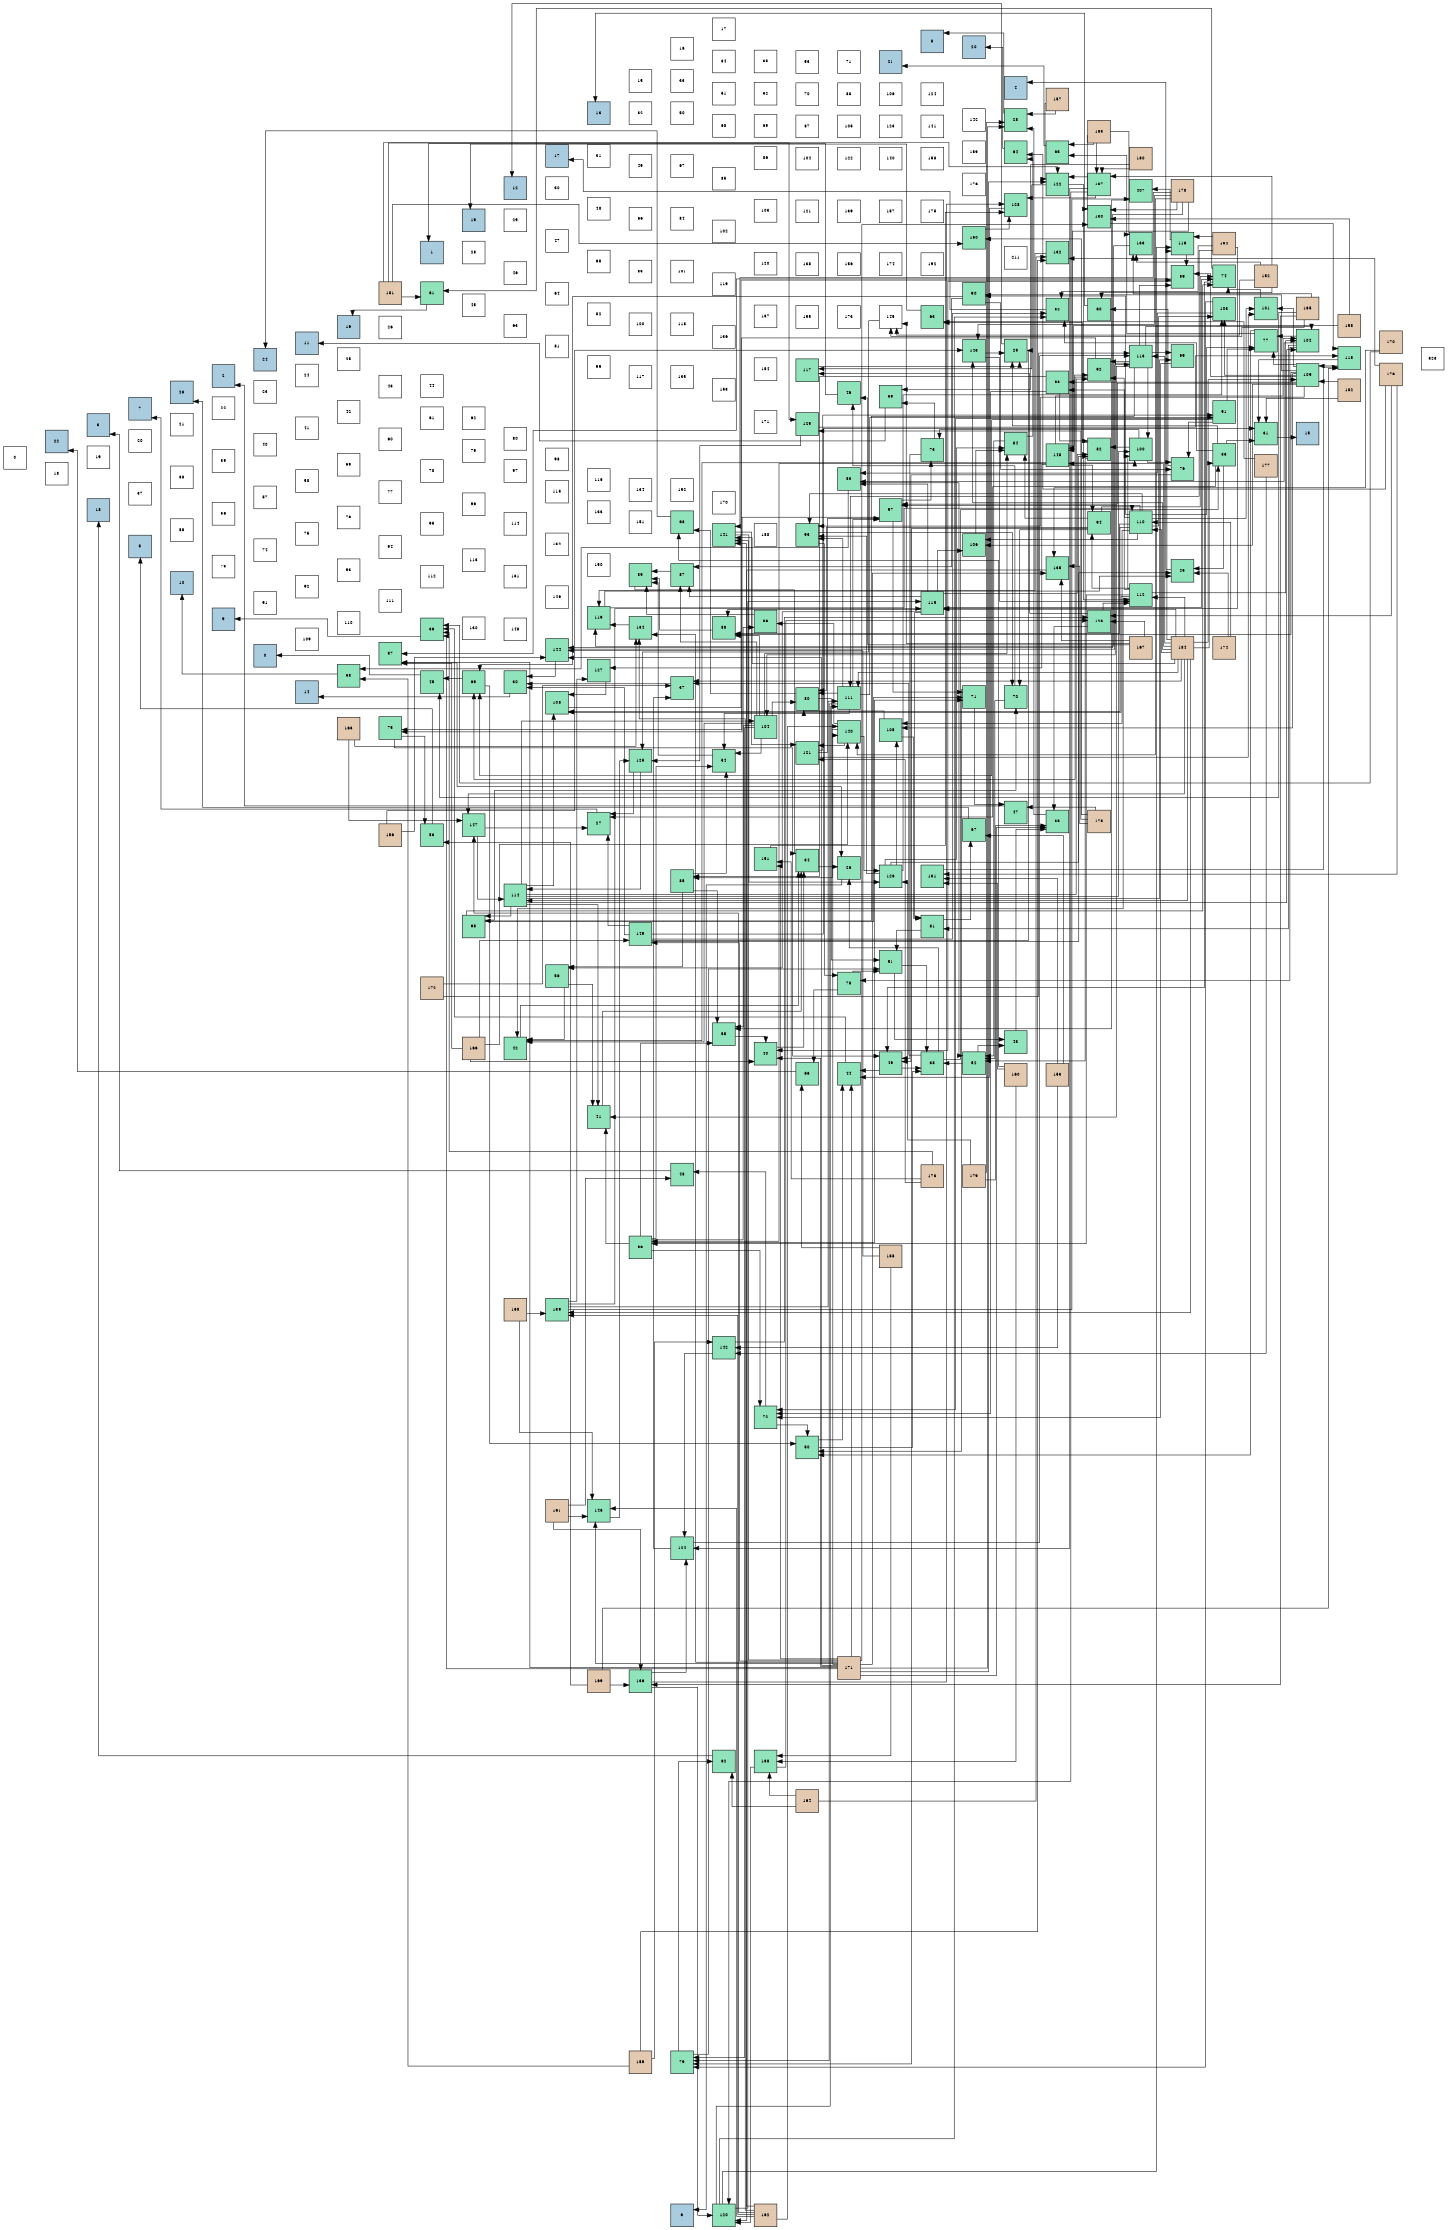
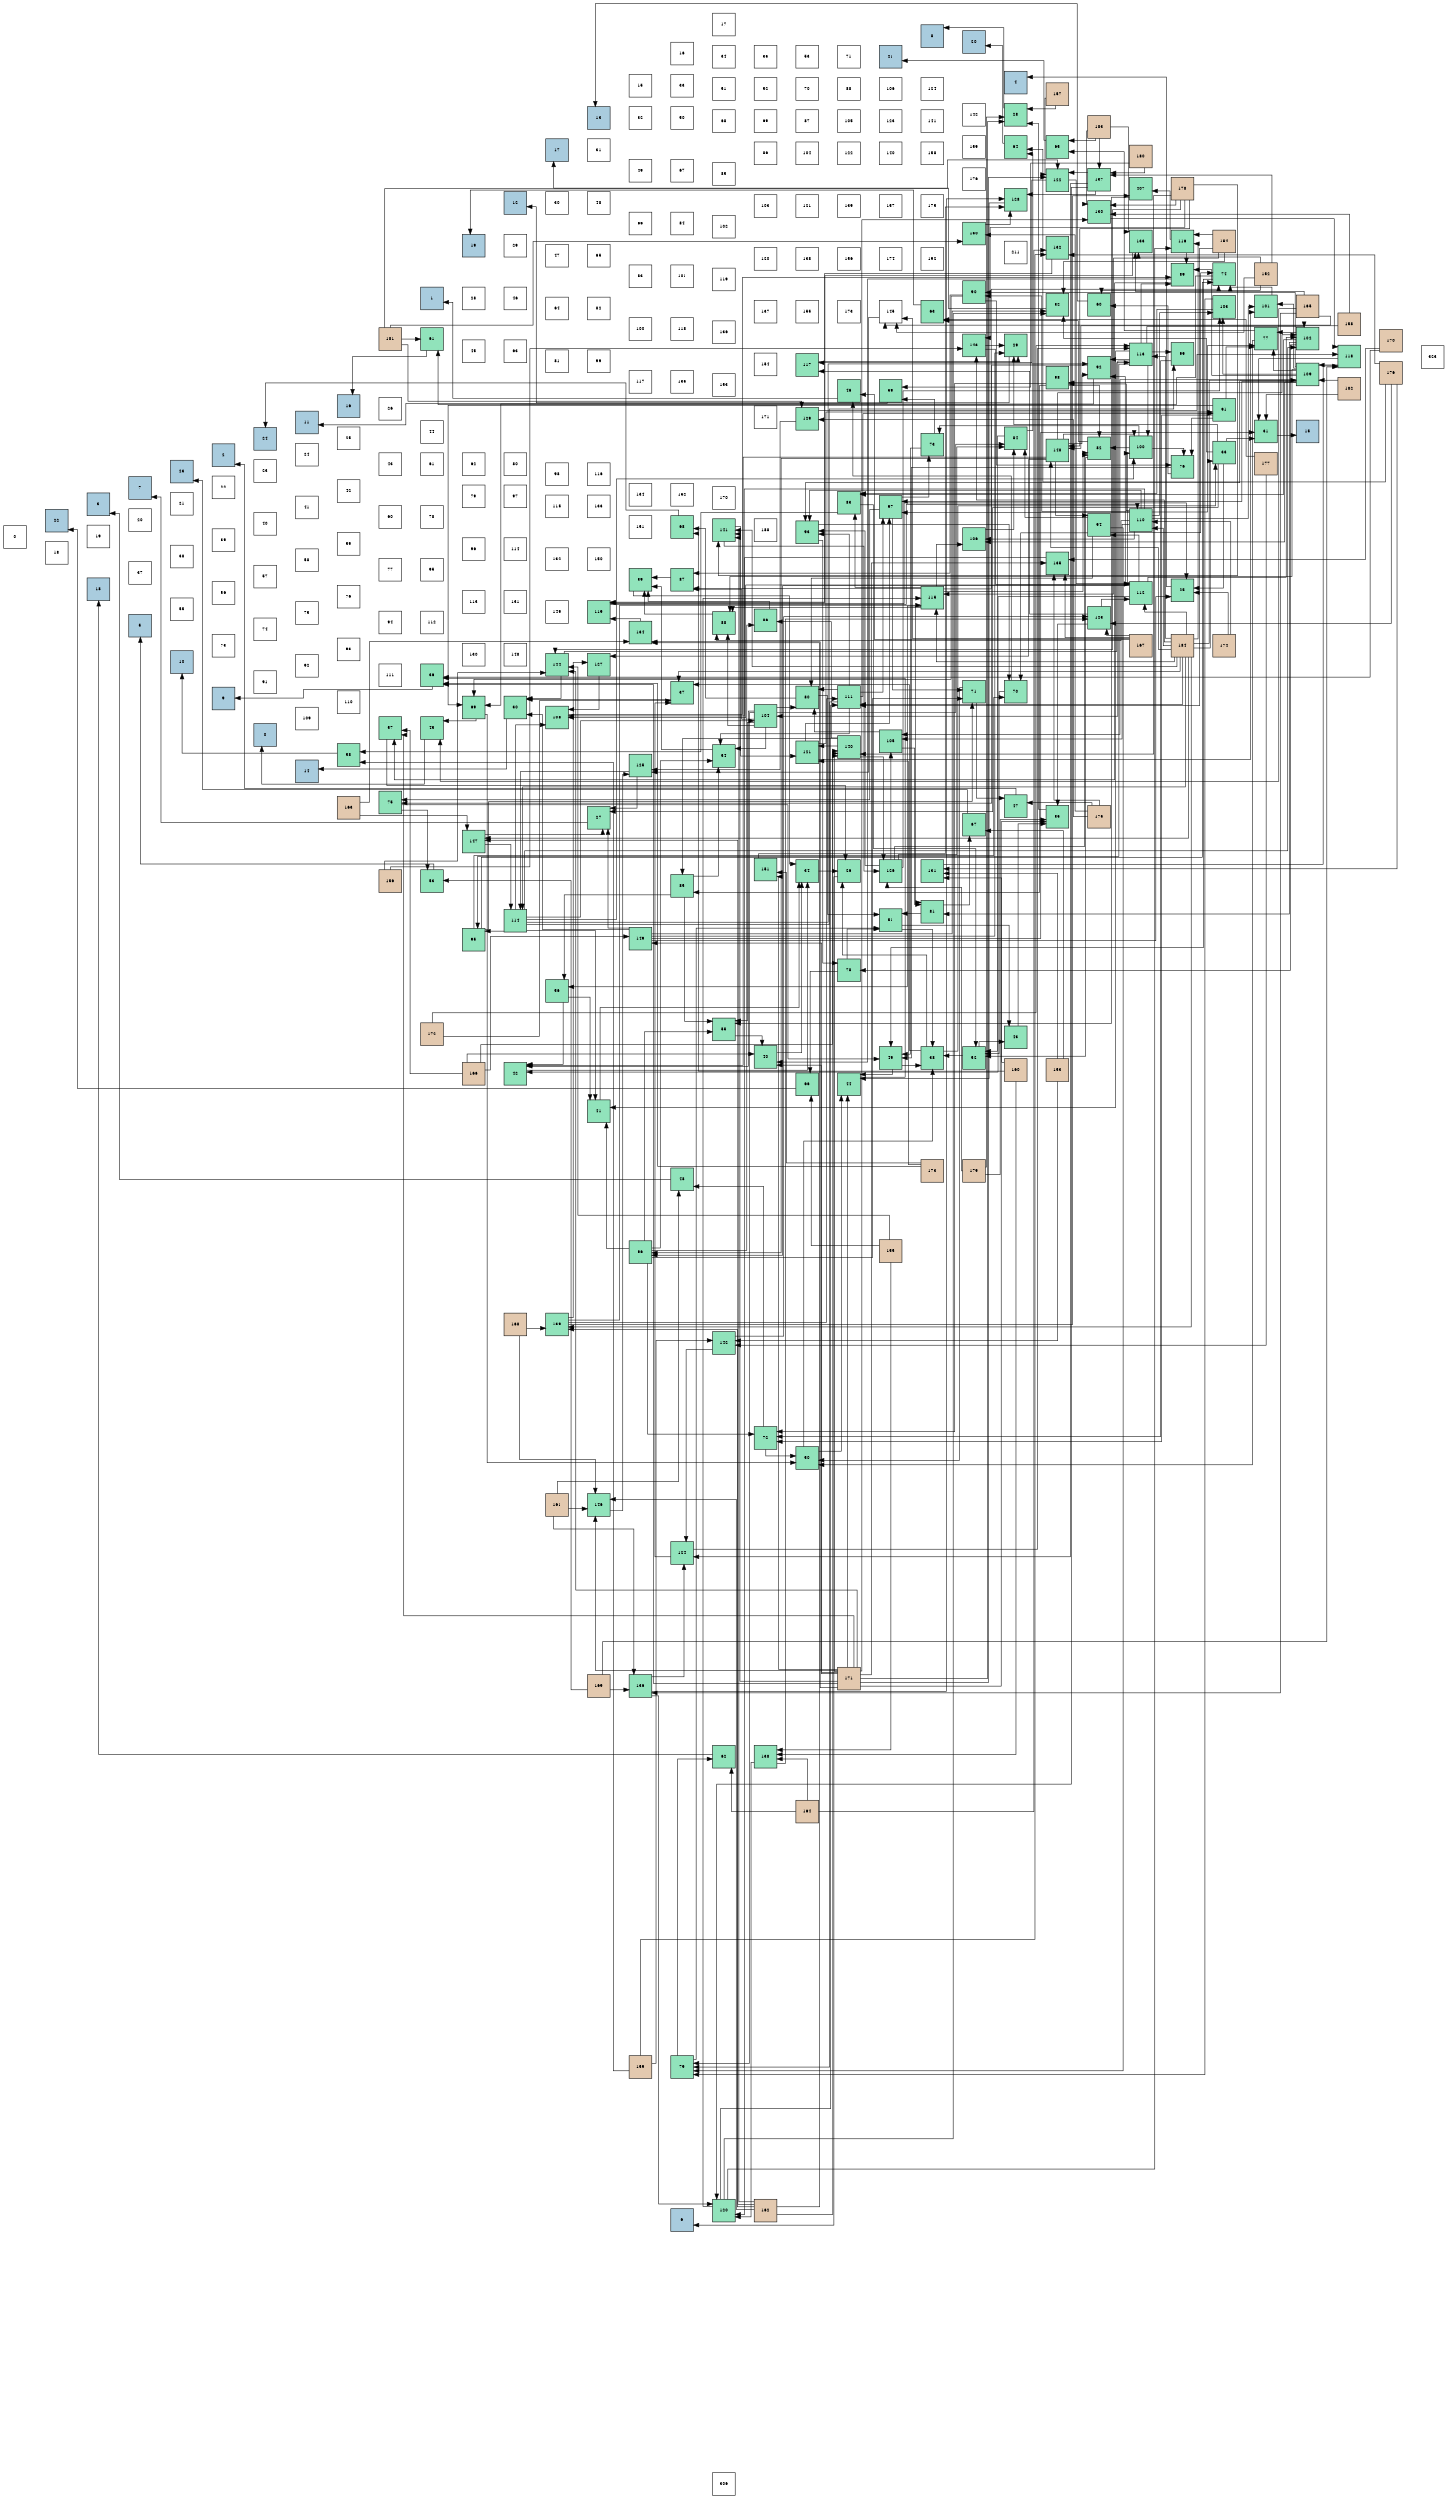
none -> (724, 2484)
